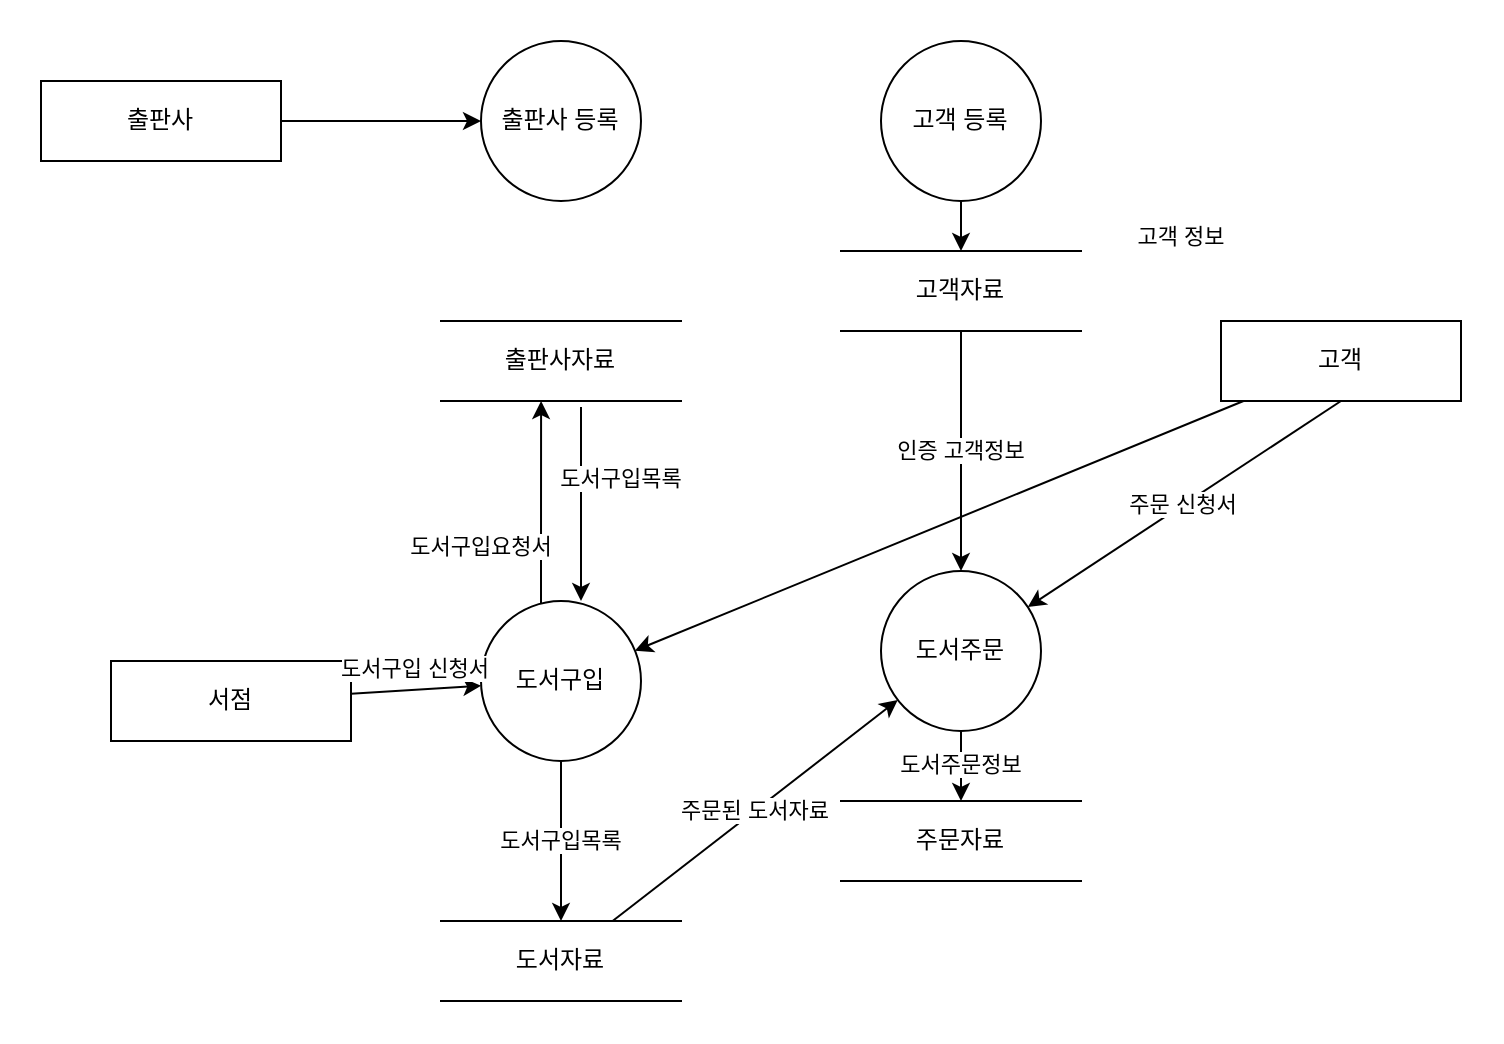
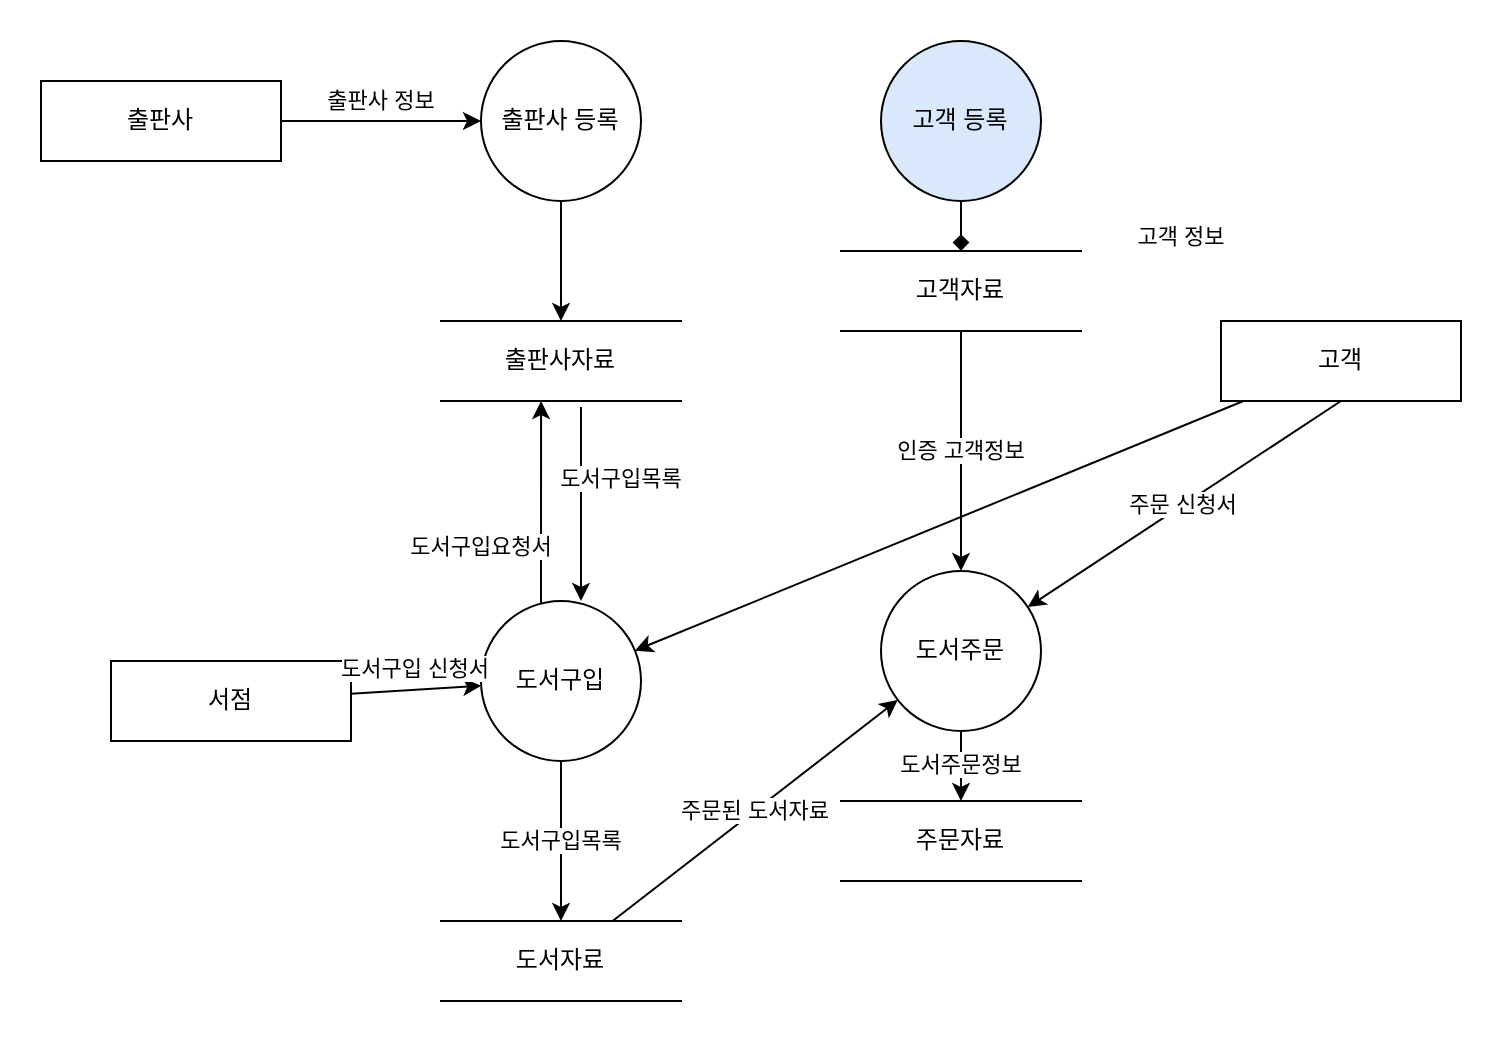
(961, 121) -> (961, 121)
(961, 236) -> (961, 235)
none -> (561, 254)
